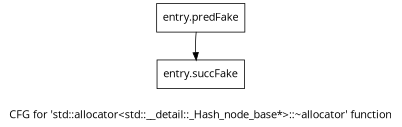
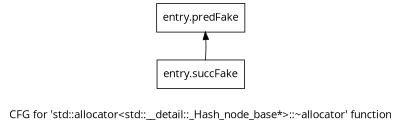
(196, 42) -> (206, 50)
